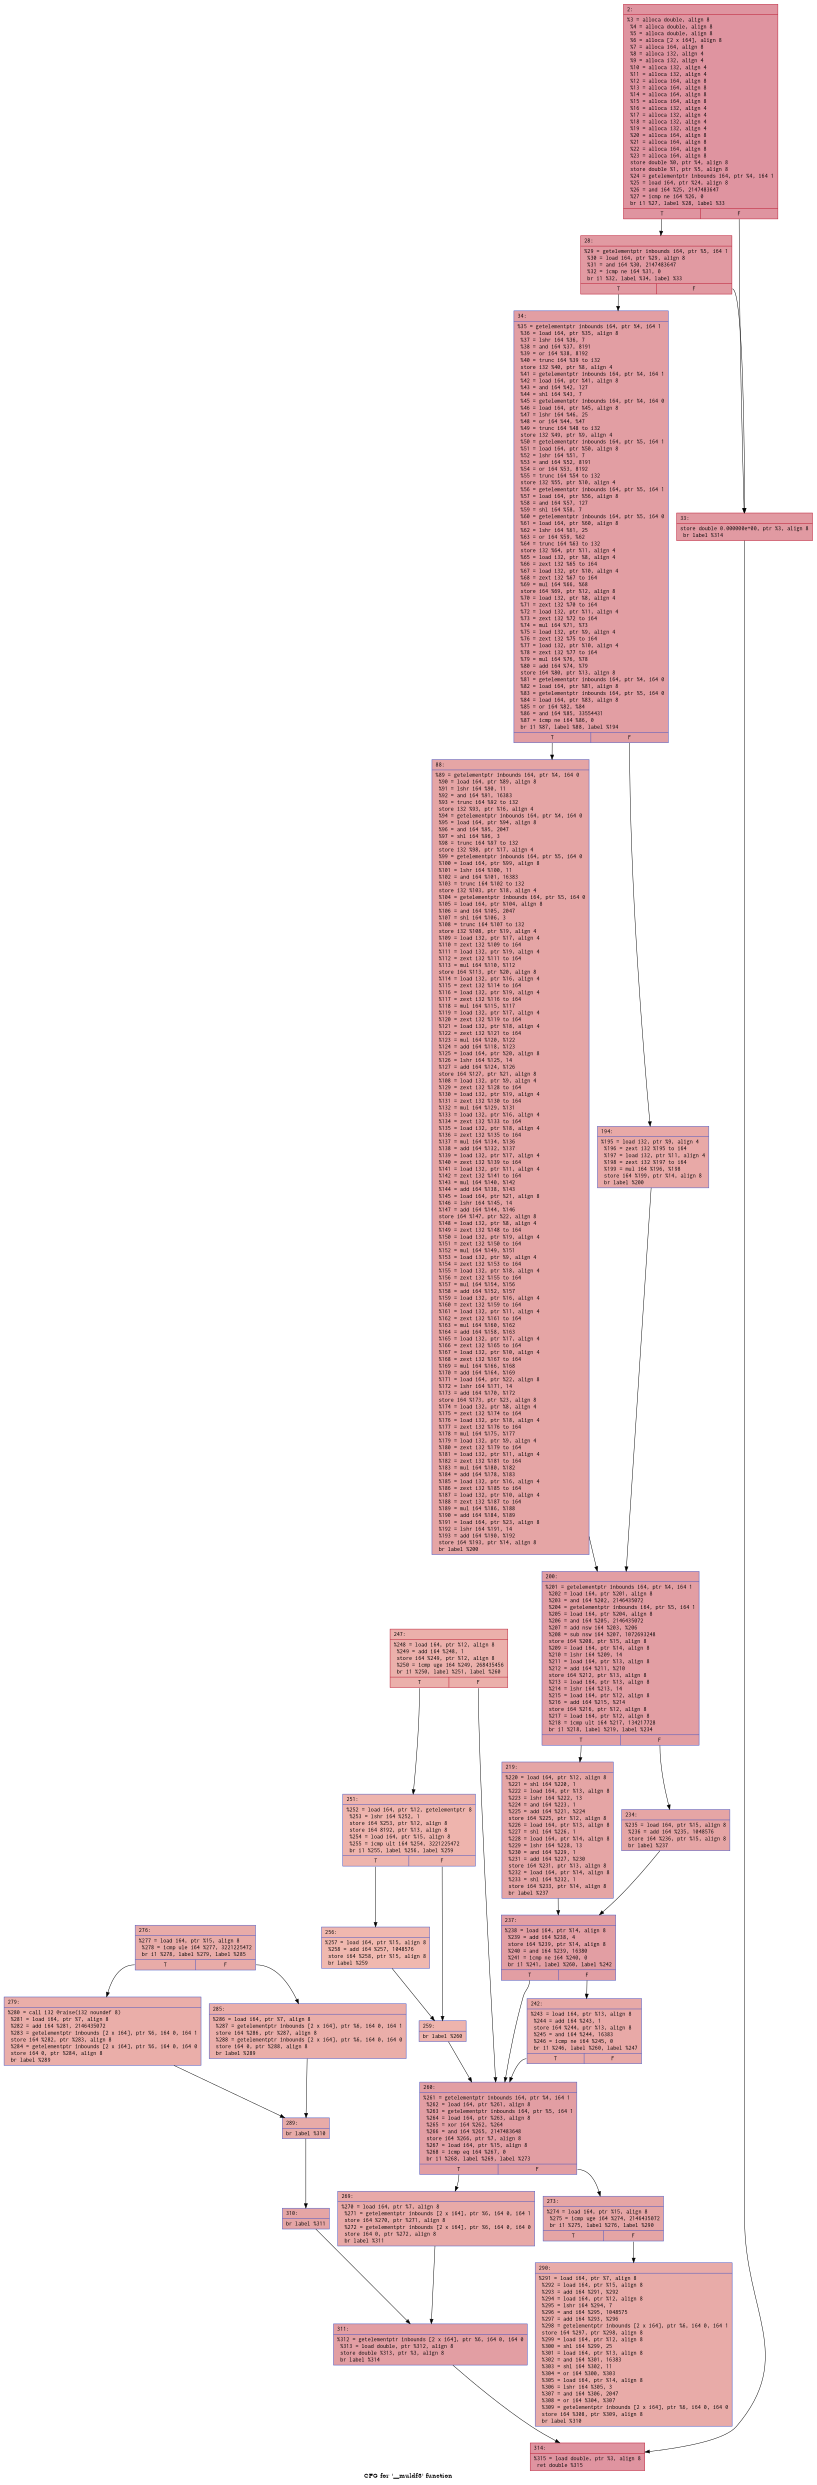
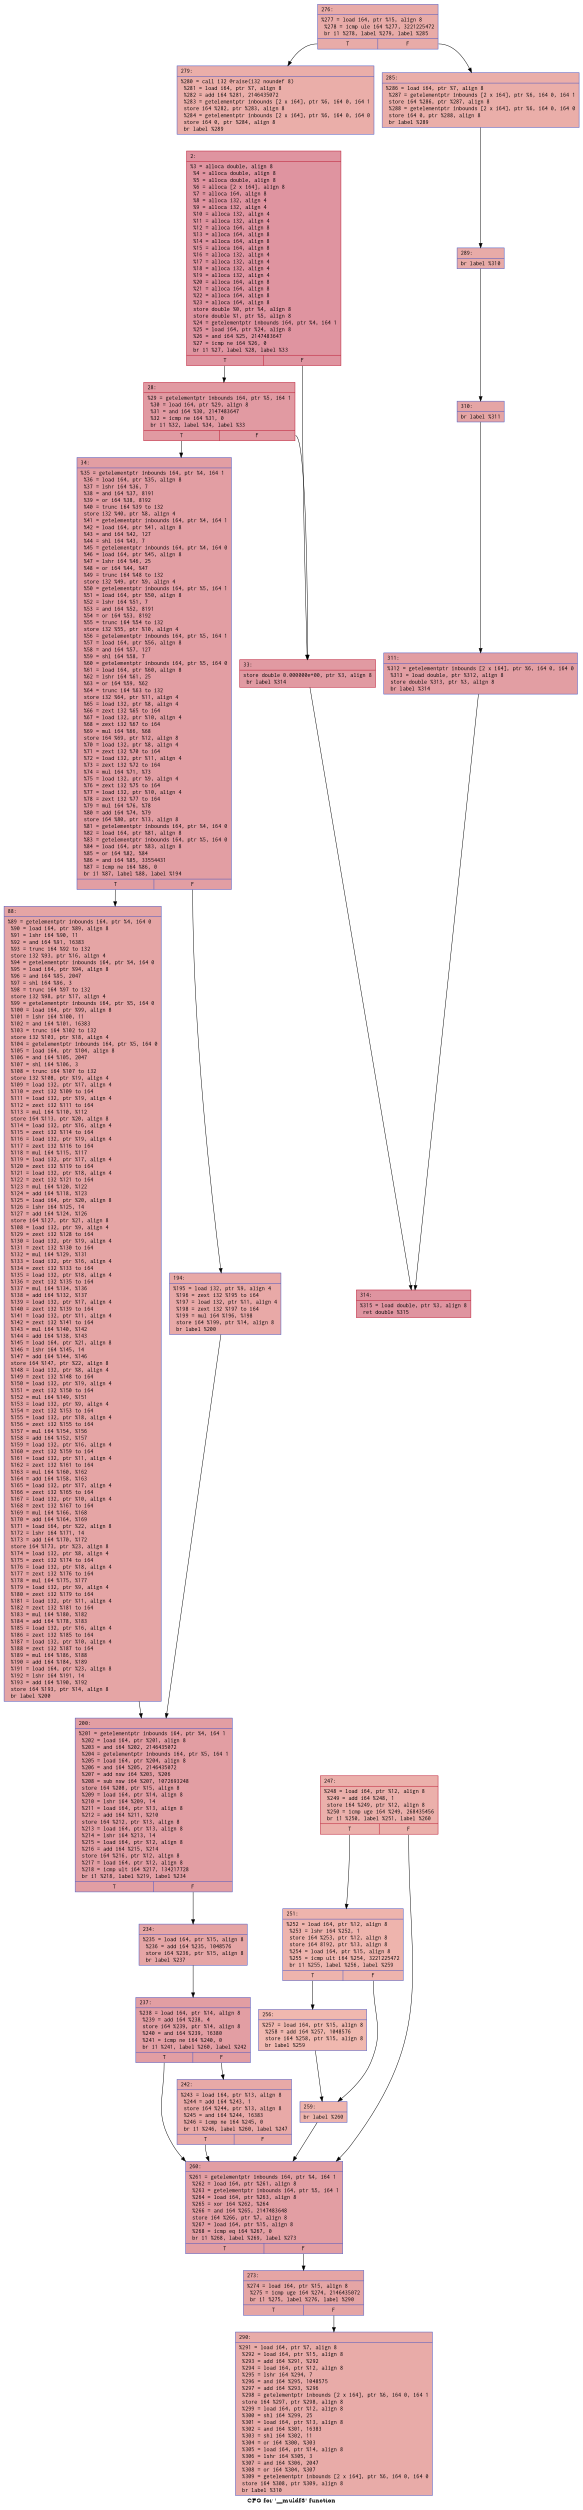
(409, 1810) -> (337, 1924)
(558, 1830) -> none
(227, 2091) -> none
(436, 2219) -> none
